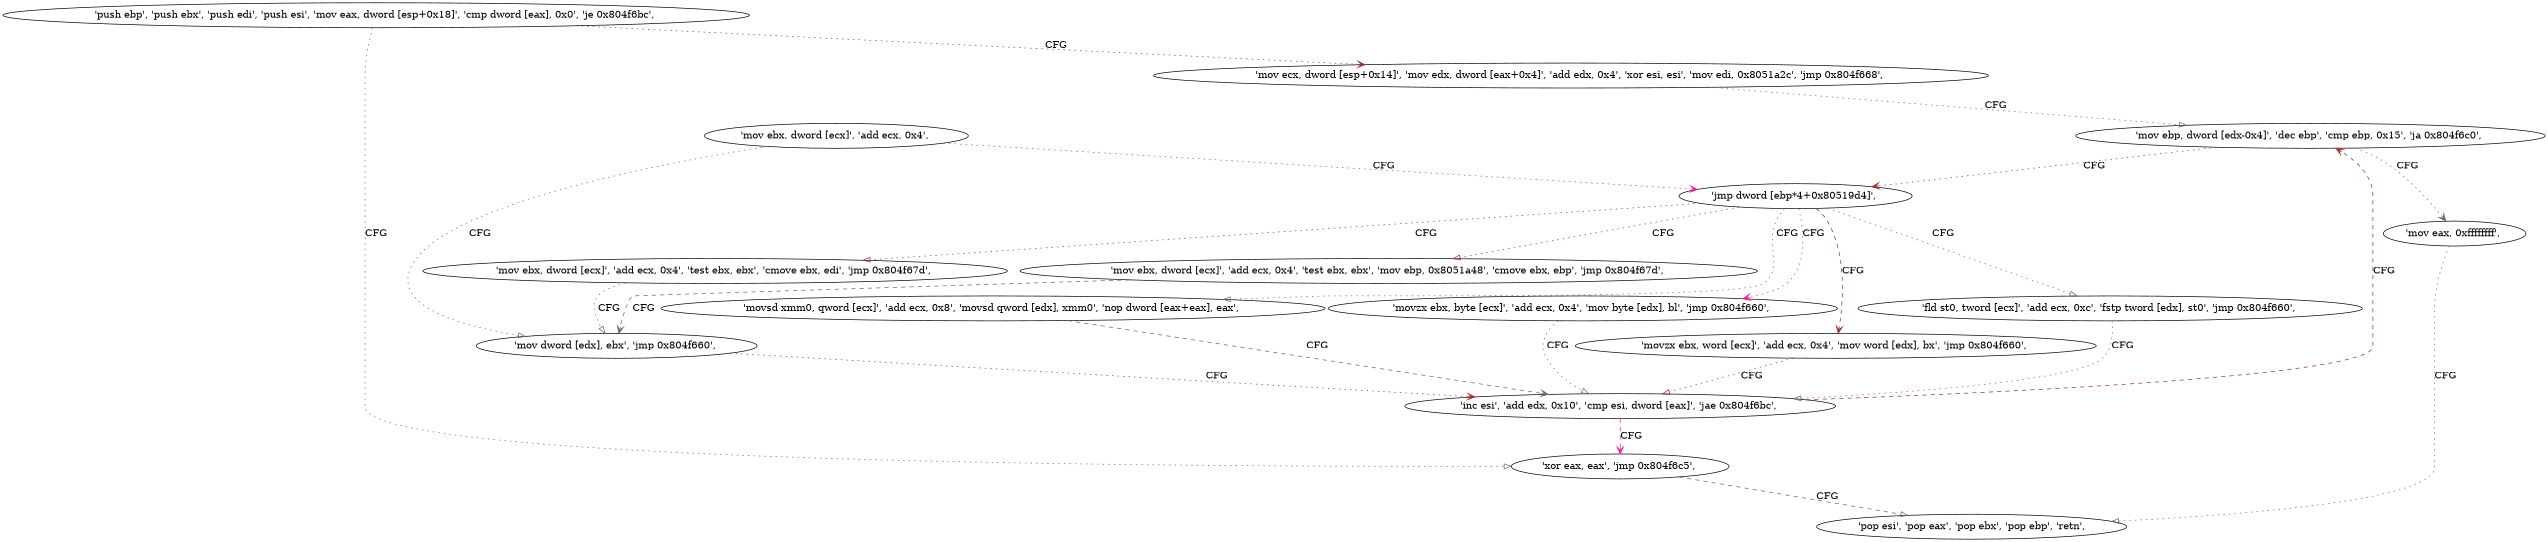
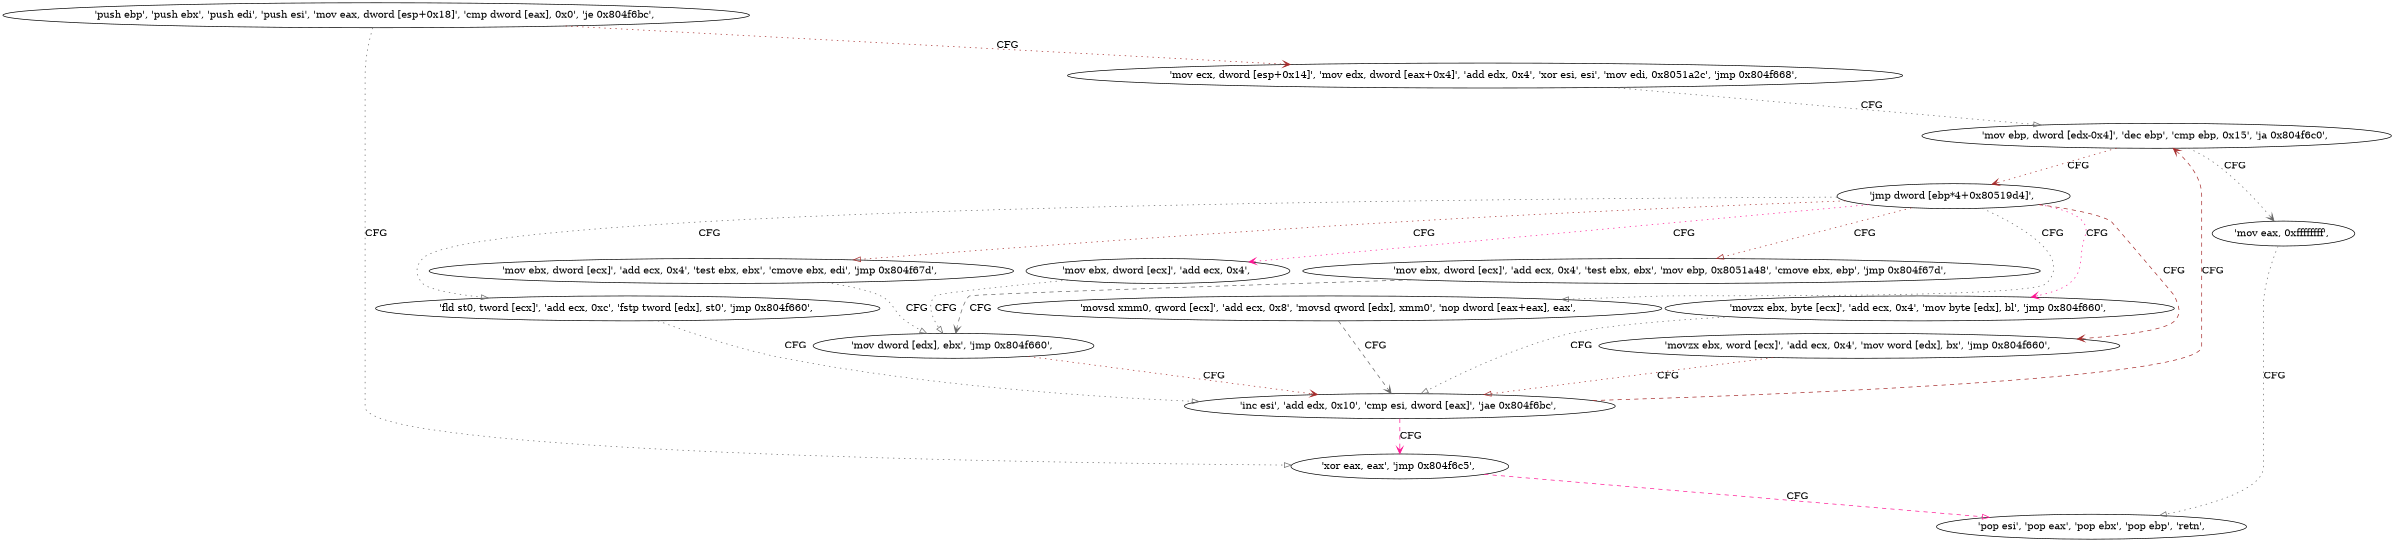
(1317, 166) -> (1562, 233)
(1790, 496) -> (1733, 496)
